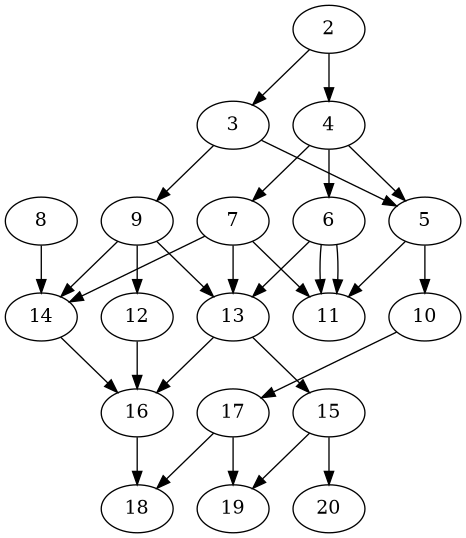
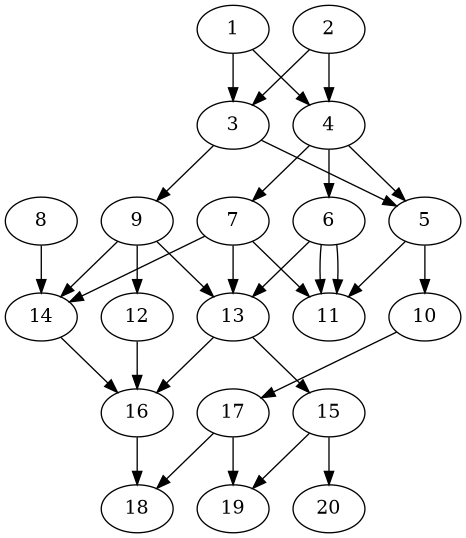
none -> (233, 29)
